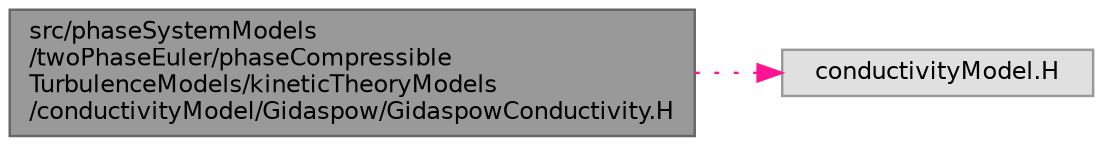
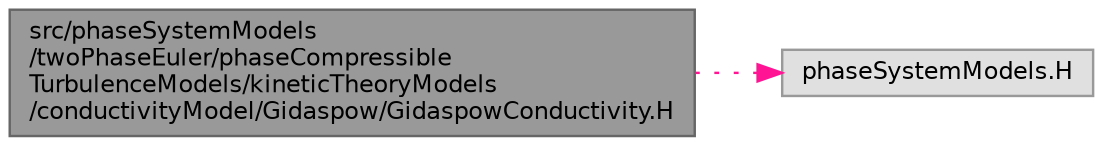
(938, 73) -> (938, 73)
